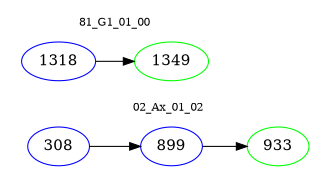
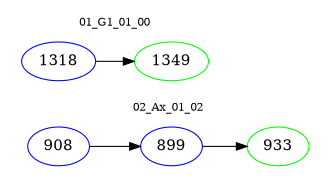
(115, 23) -> (115, 23)
(59, 146) -> (59, 146)
